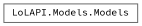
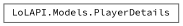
(71, 13) -> (91, 13)
